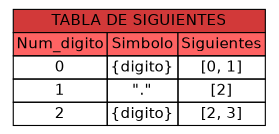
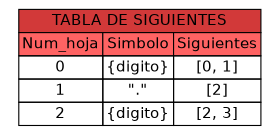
(60, 44) -> (61, 44)
